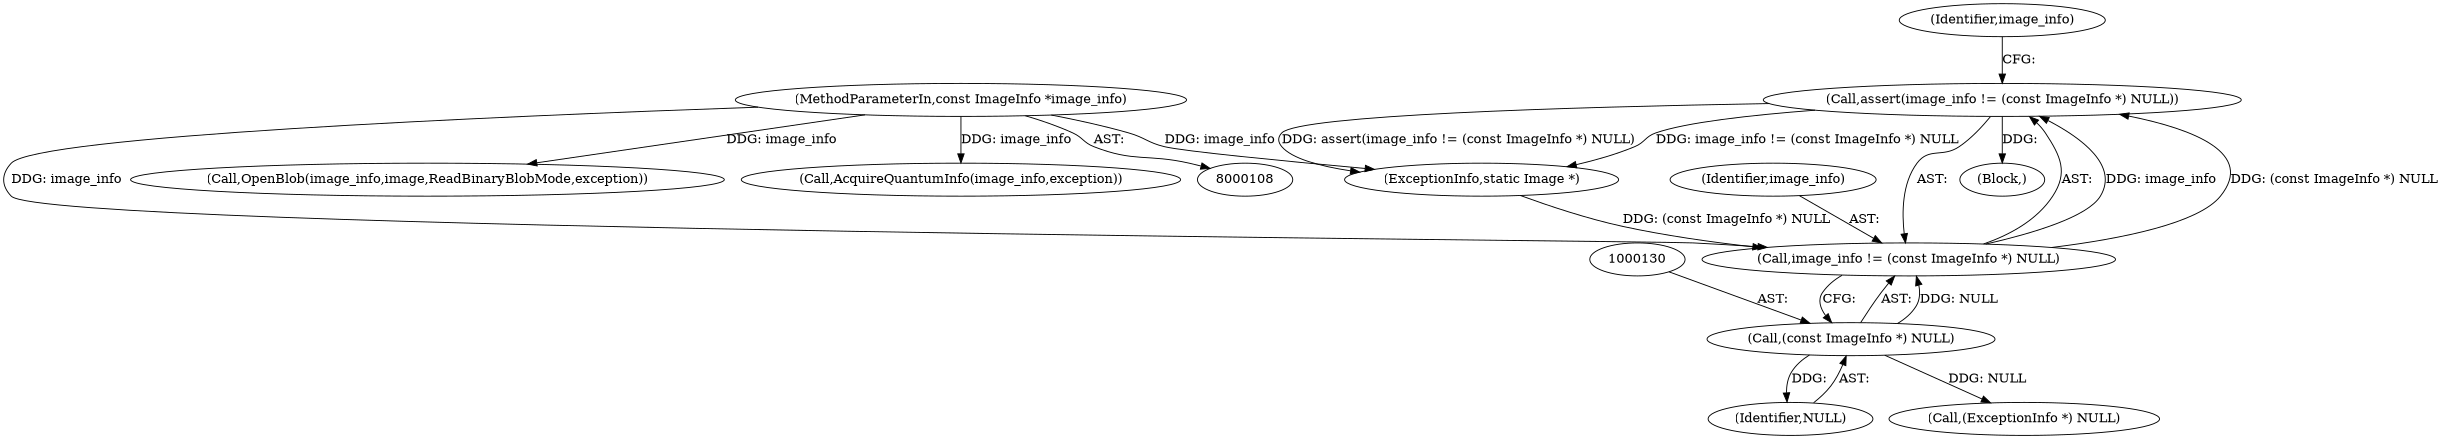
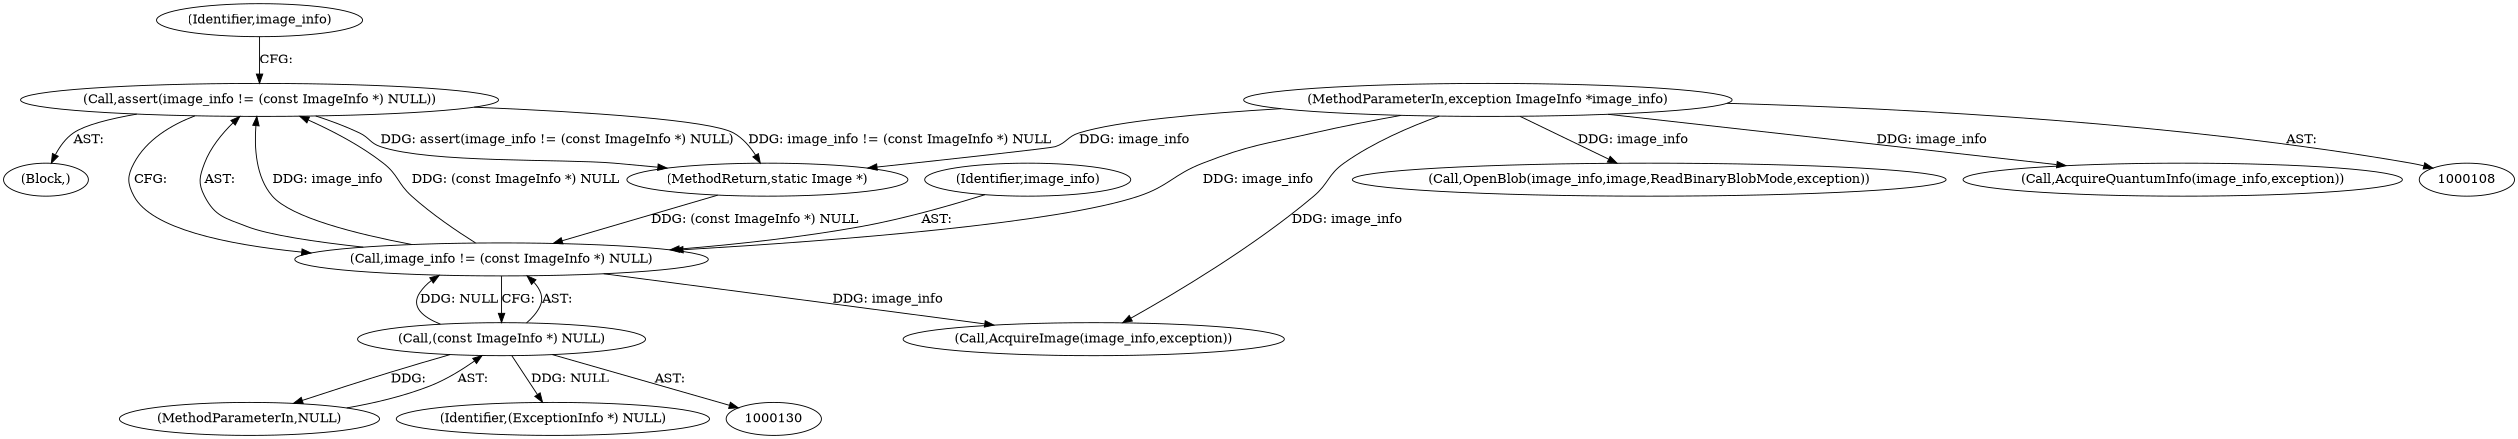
(961, 100) -> (1488, 100)
(2022, 140) -> (91, 140)
(1245, 180) -> (2467, 180)
(1482, 180) -> (767, 180)
(1934, 180) -> (153, 180)
(1735, 296) -> (641, 380)
none -> (1094, 339)
(1791, 419) -> (249, 419)
(2024, 419) -> (553, 419)
